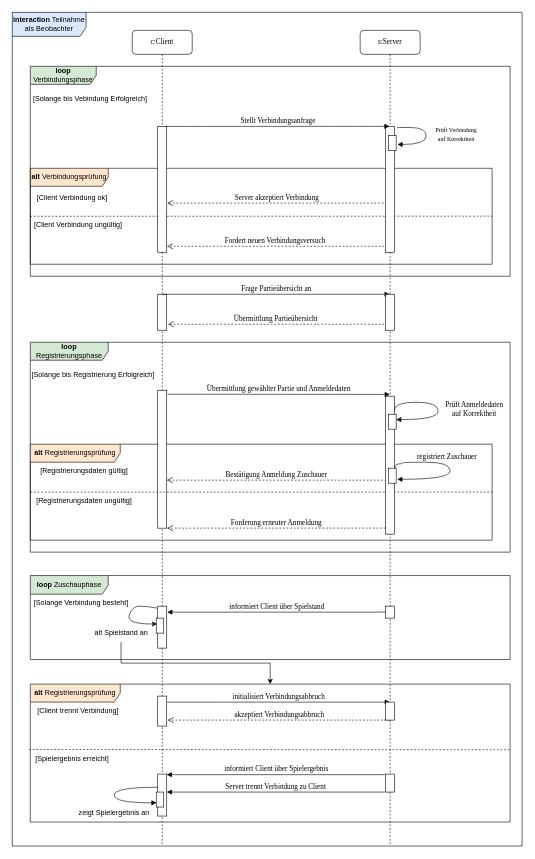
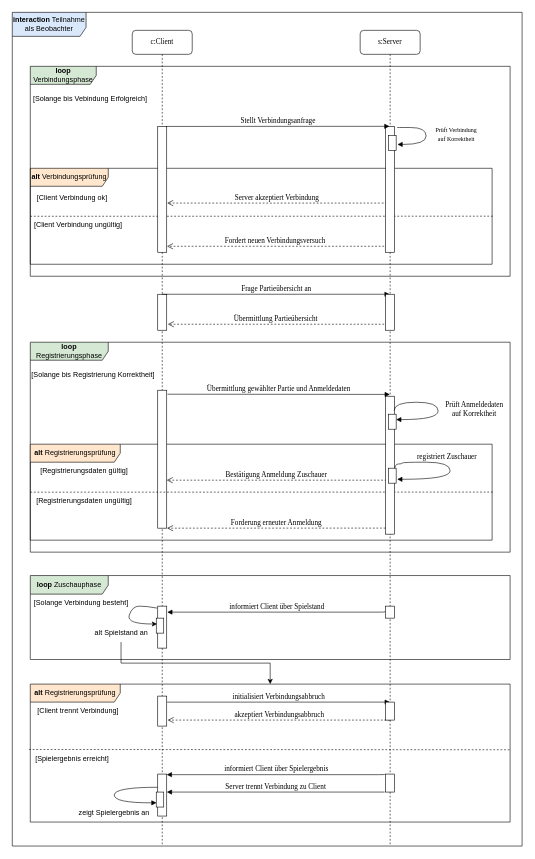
(93, 375) -> (93, 375)
